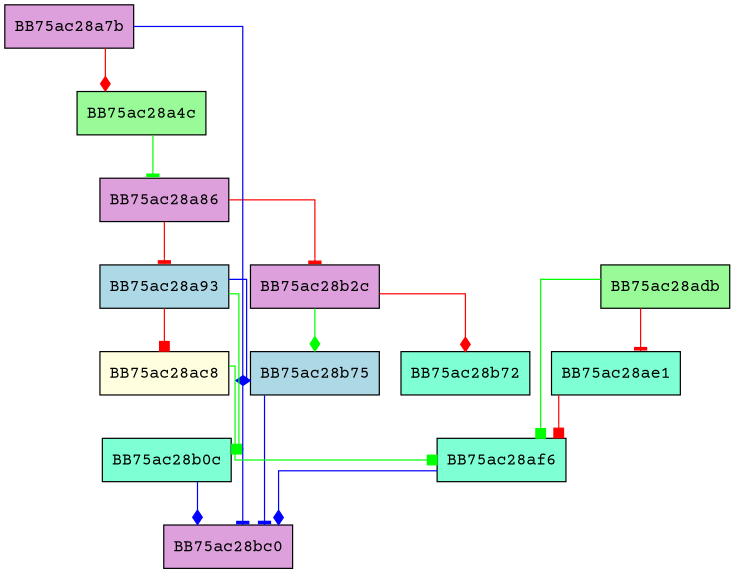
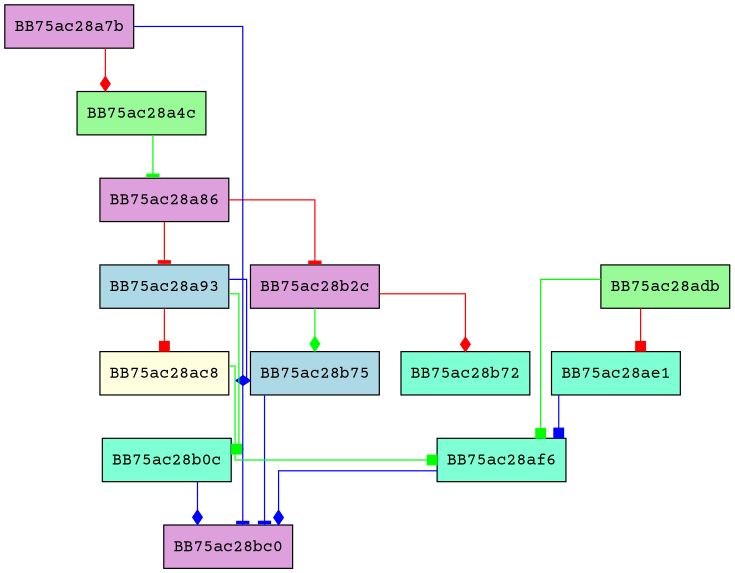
(641, 327) -> (641, 324)
(559, 410) -> (559, 410)
